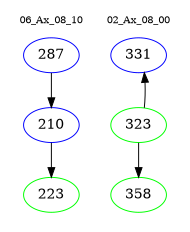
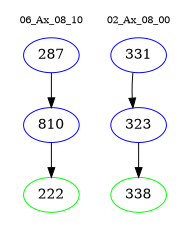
(145, 95) -> (132, 85)
(51, 125) -> (51, 125)
(139, 125) -> (139, 125)
(51, 195) -> (51, 195)
(139, 195) -> (139, 195)
